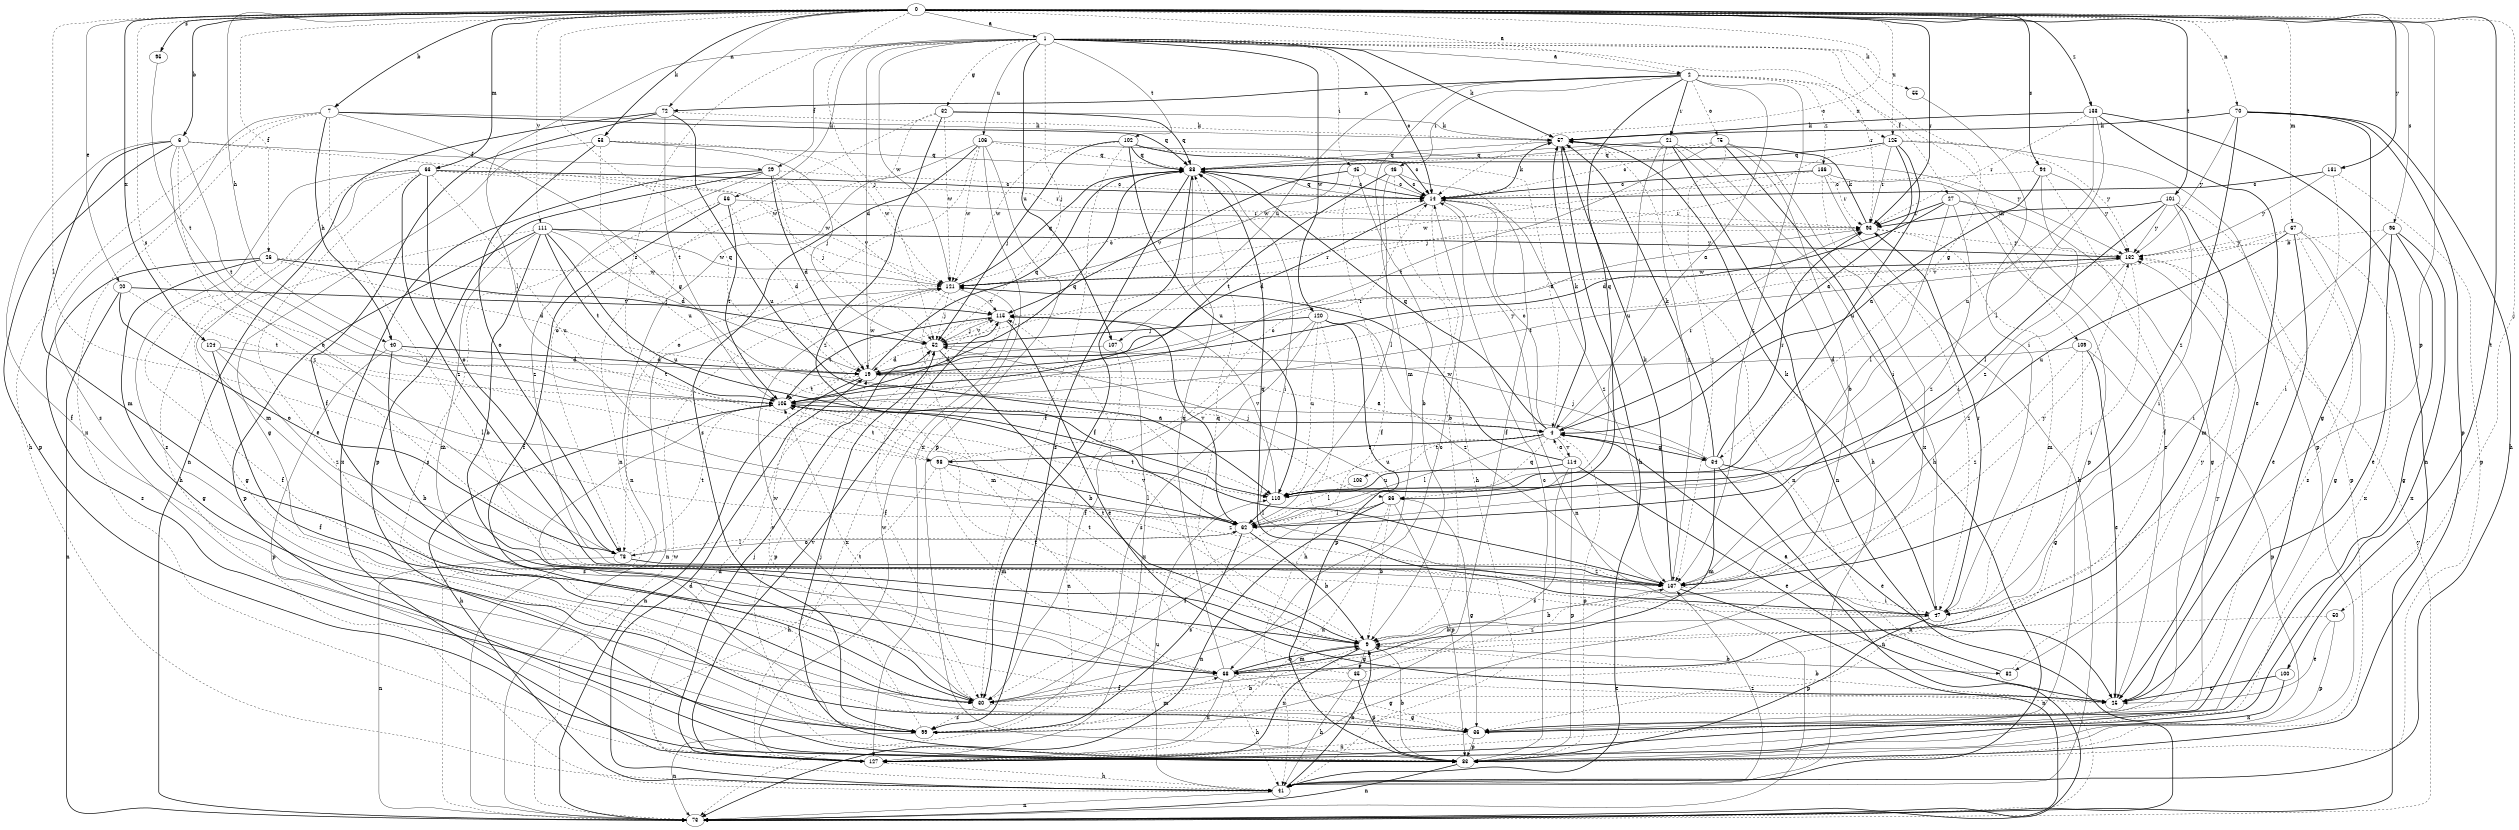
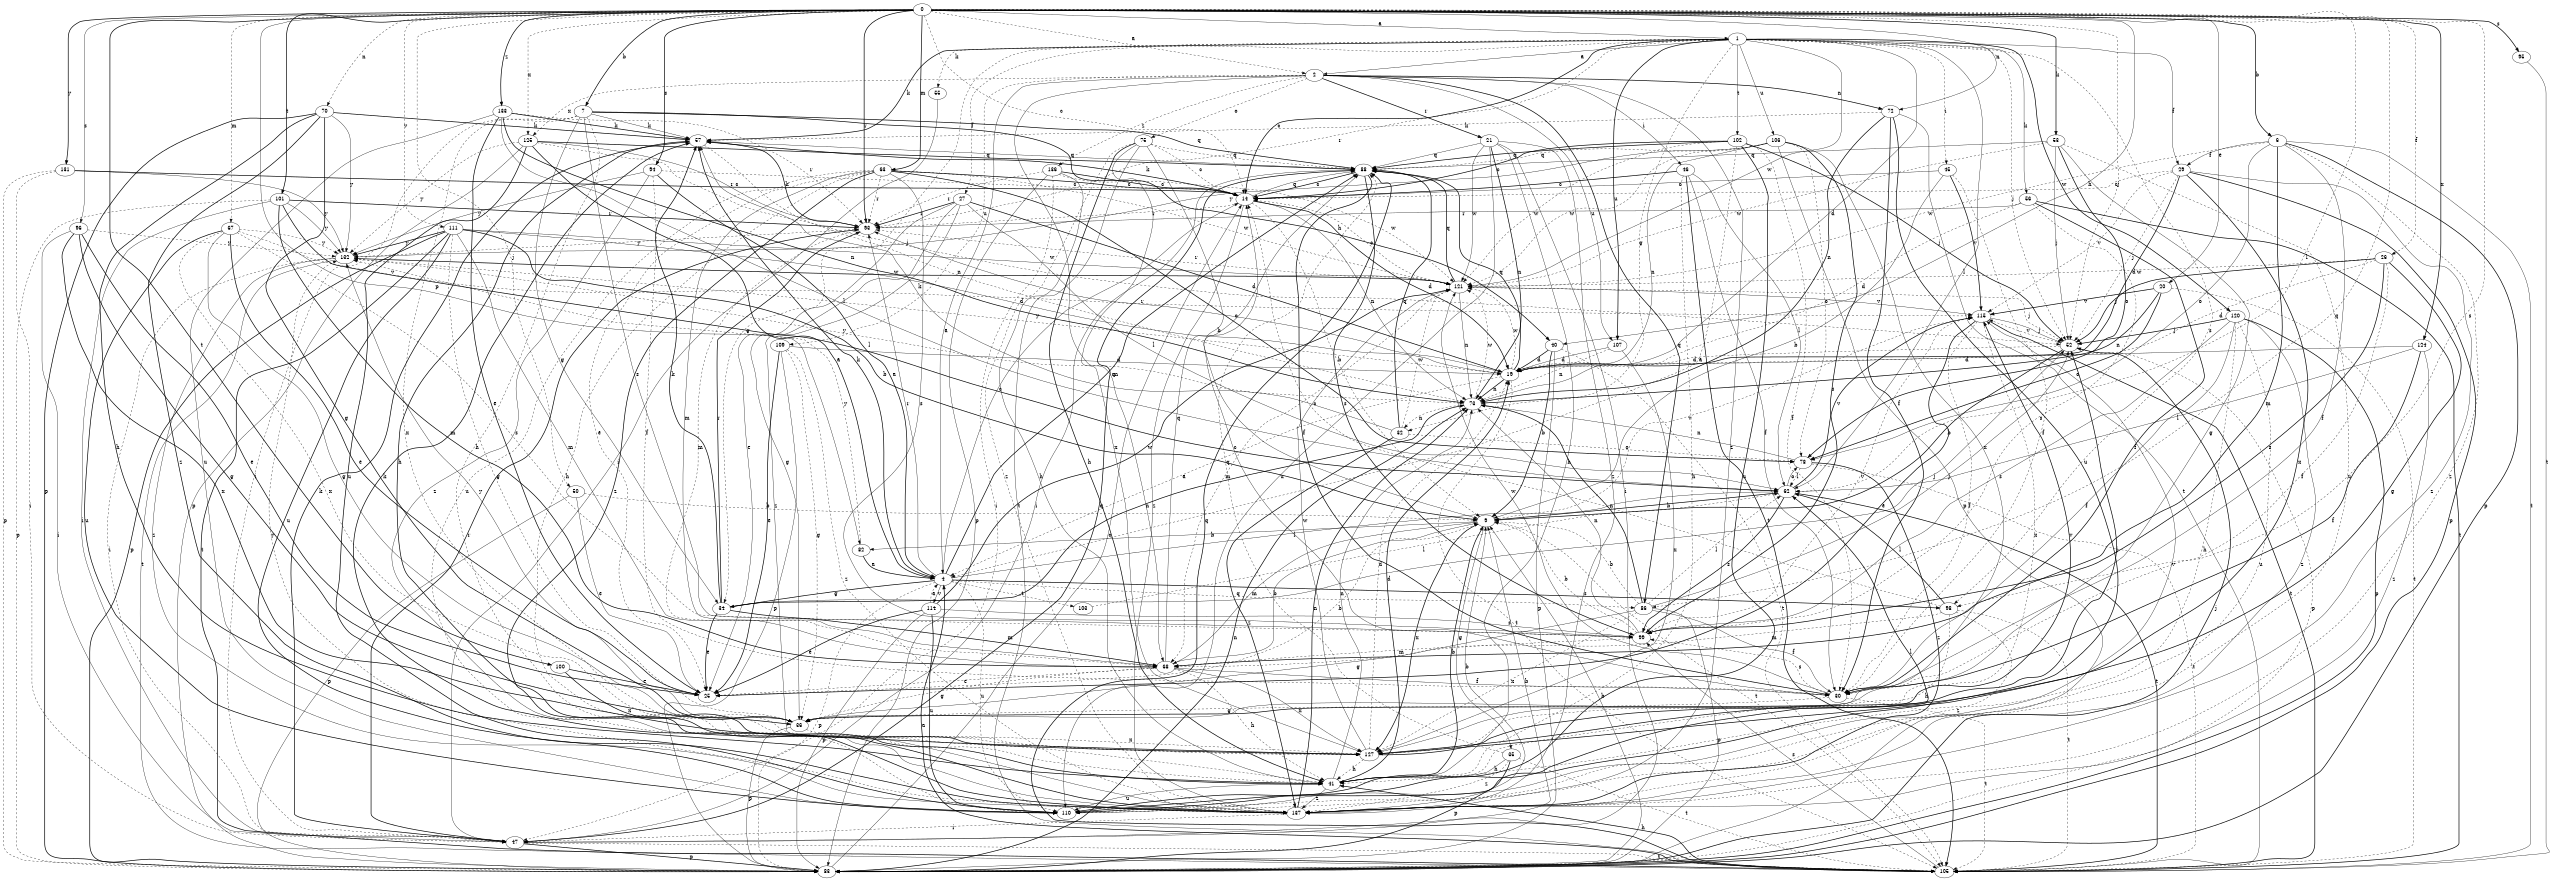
(2289, 243) -> (229, 243)
(643, 529) -> (1433, 411)
(1297, 656) -> (1296, 571)
